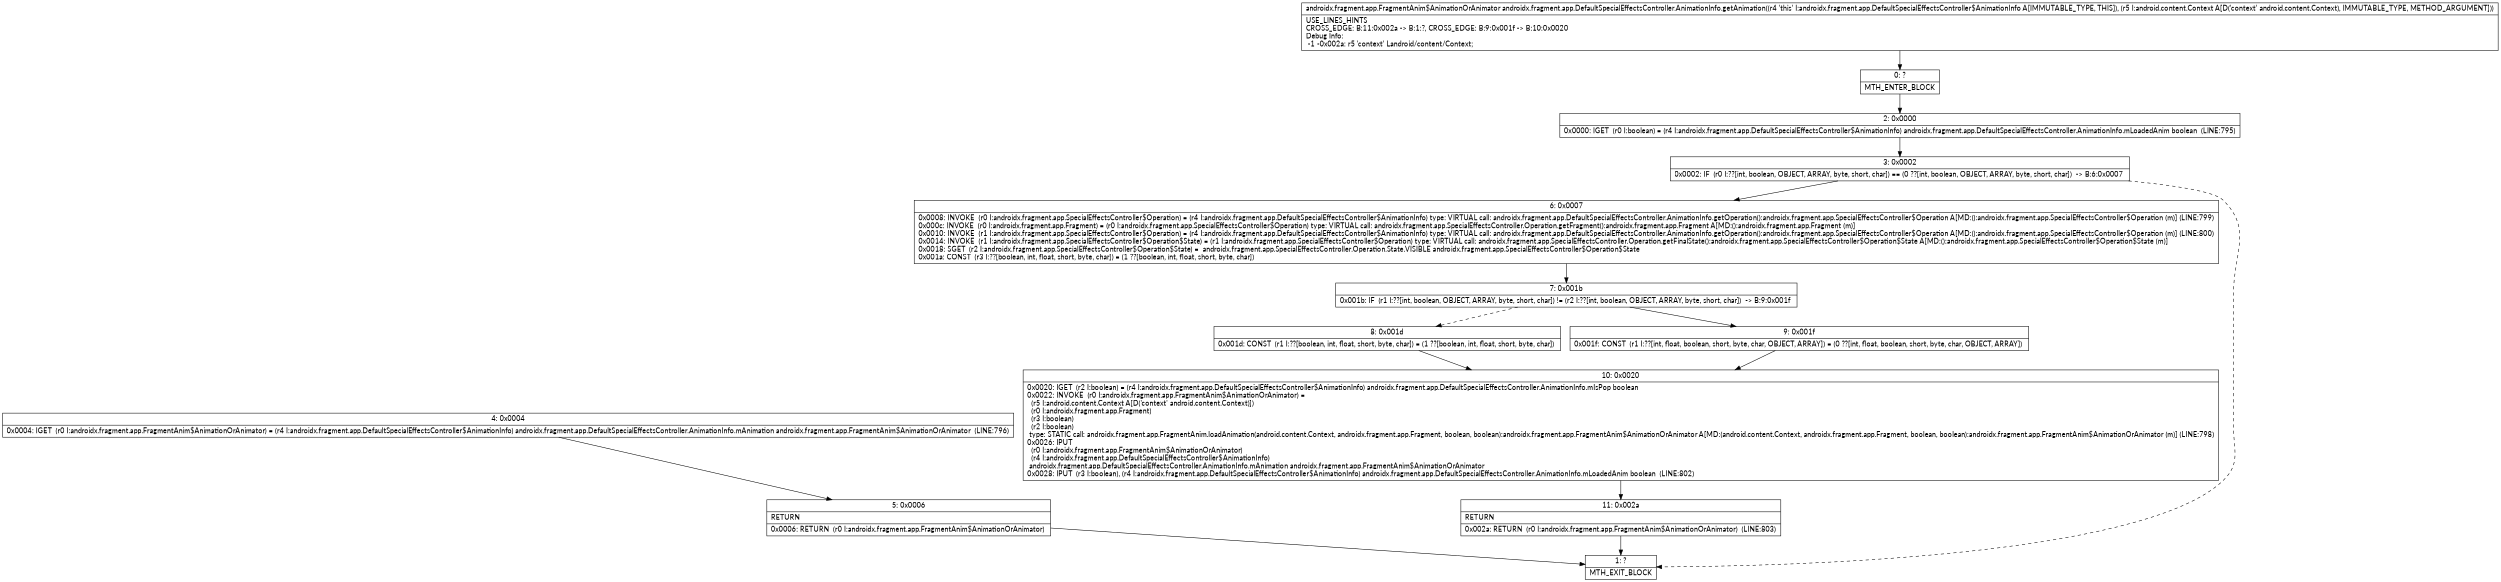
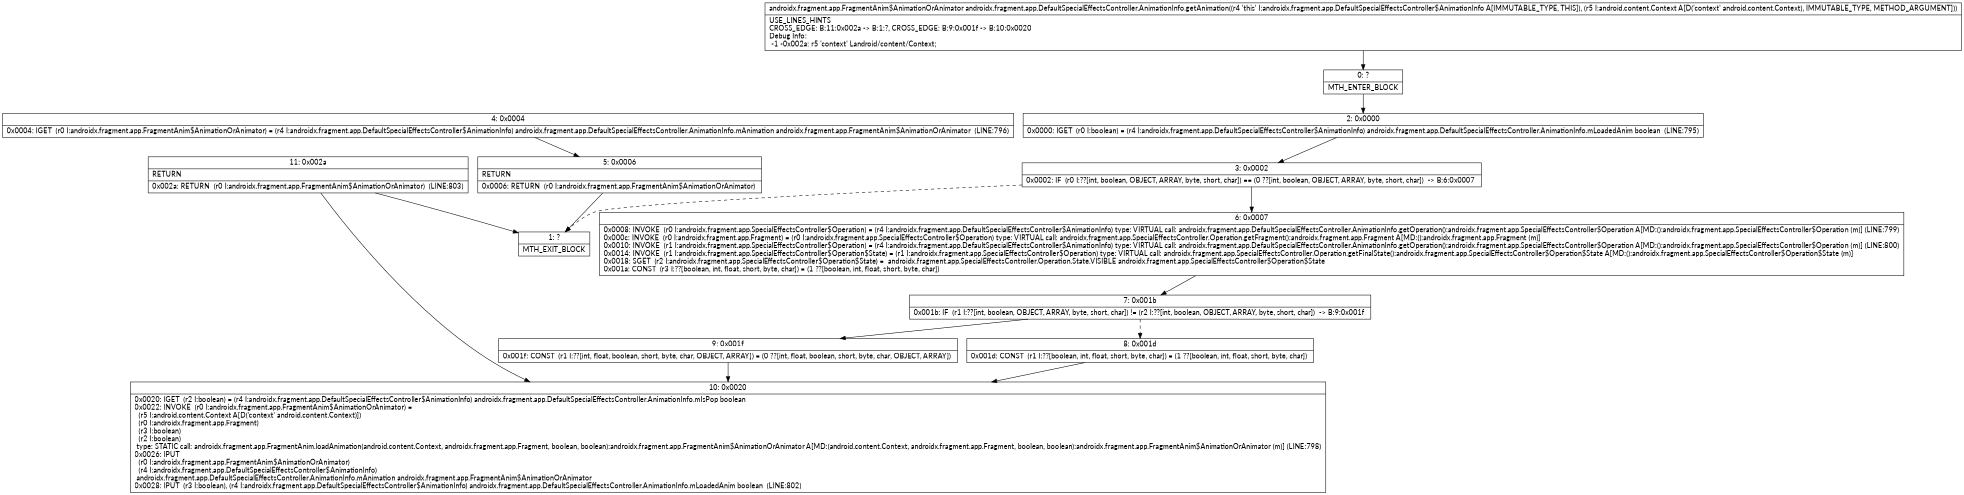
(1621, 487) -> (413, 298)
